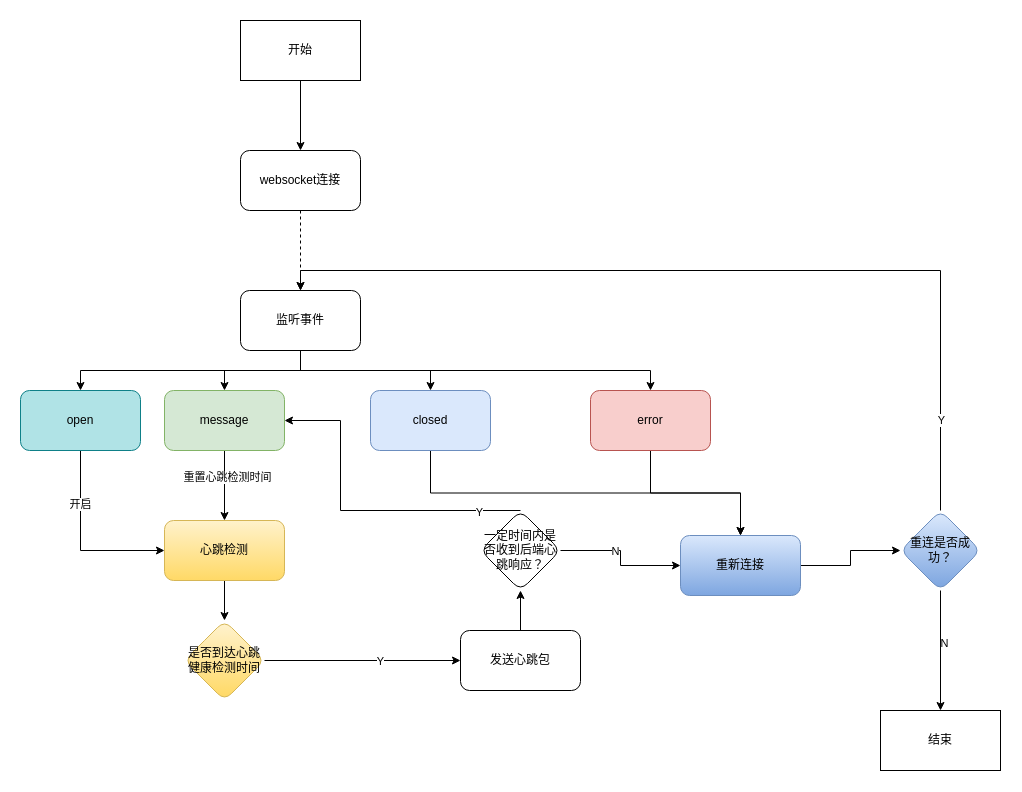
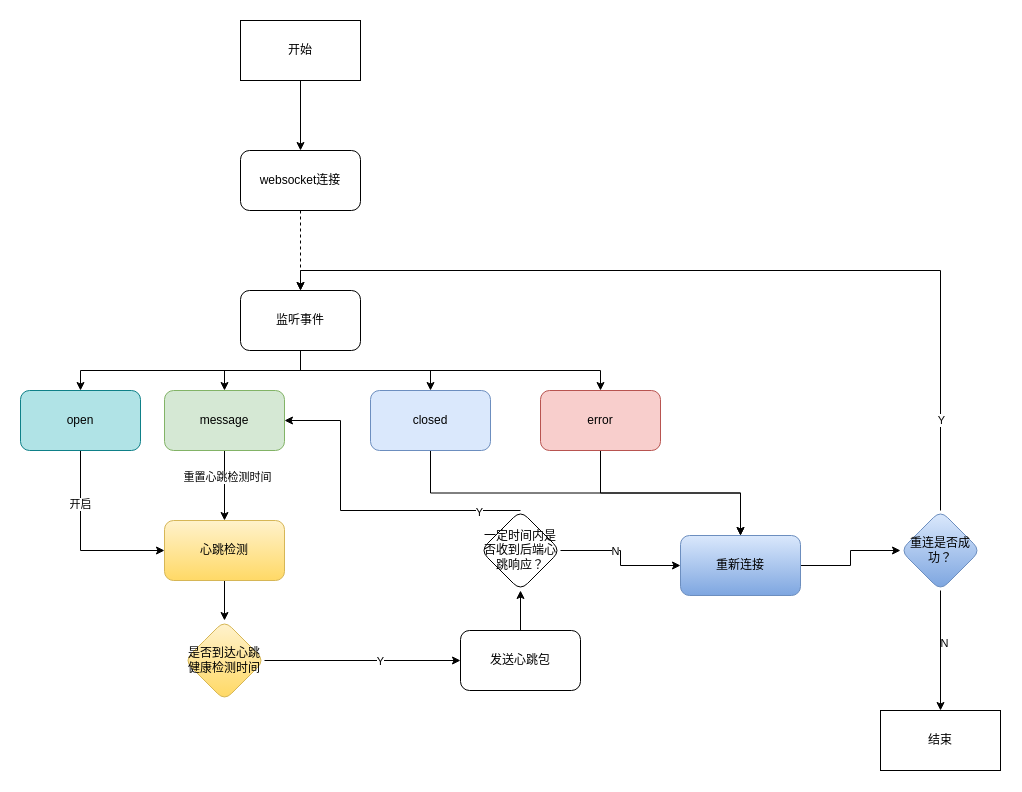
(651, 421) -> (601, 421)
